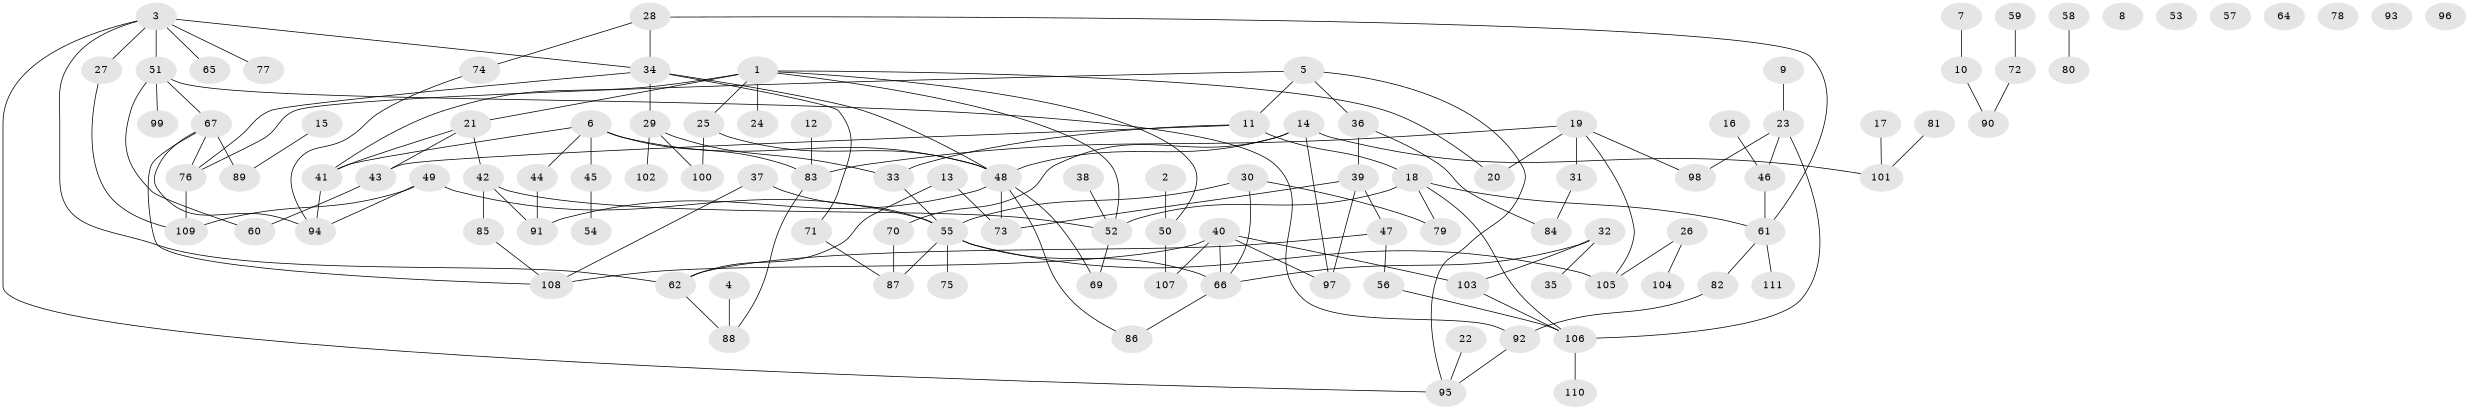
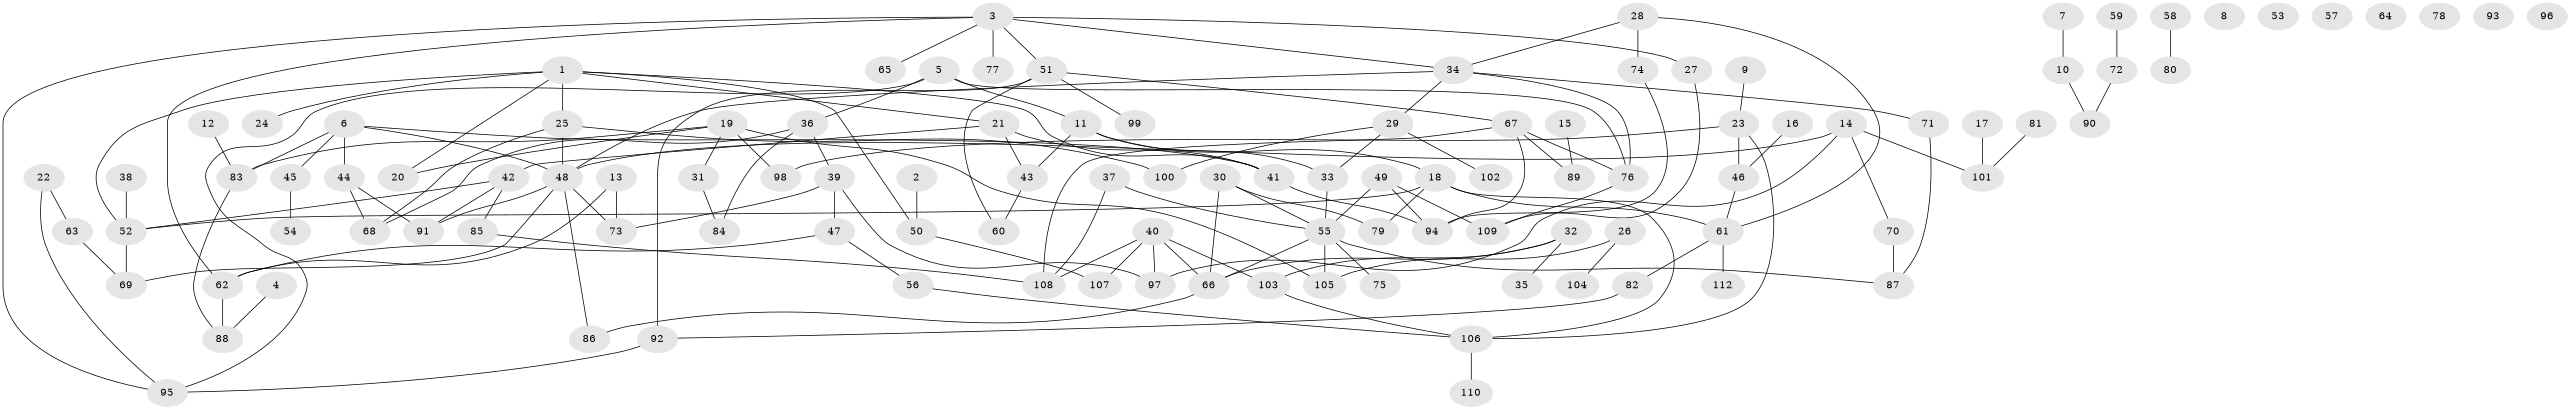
none -> (72, 232)
none -> (370, 232)
(1773, 285) -> (1723, 285)
